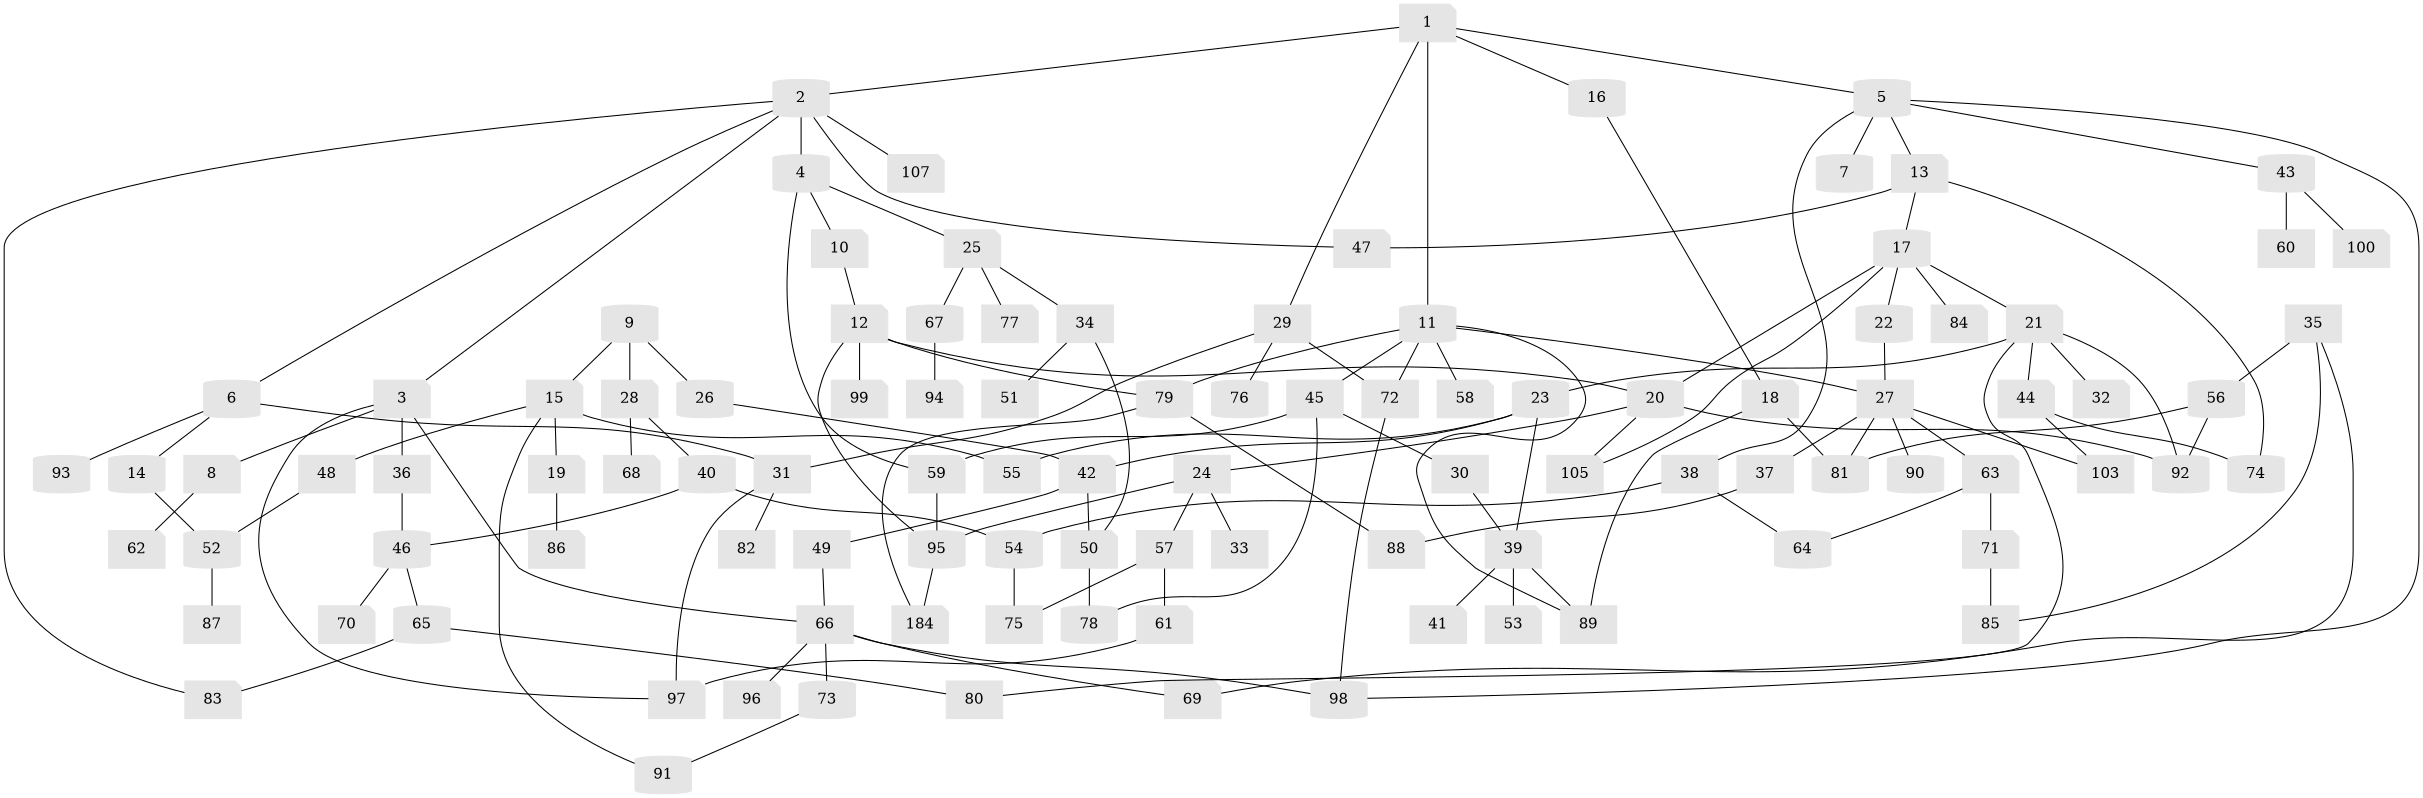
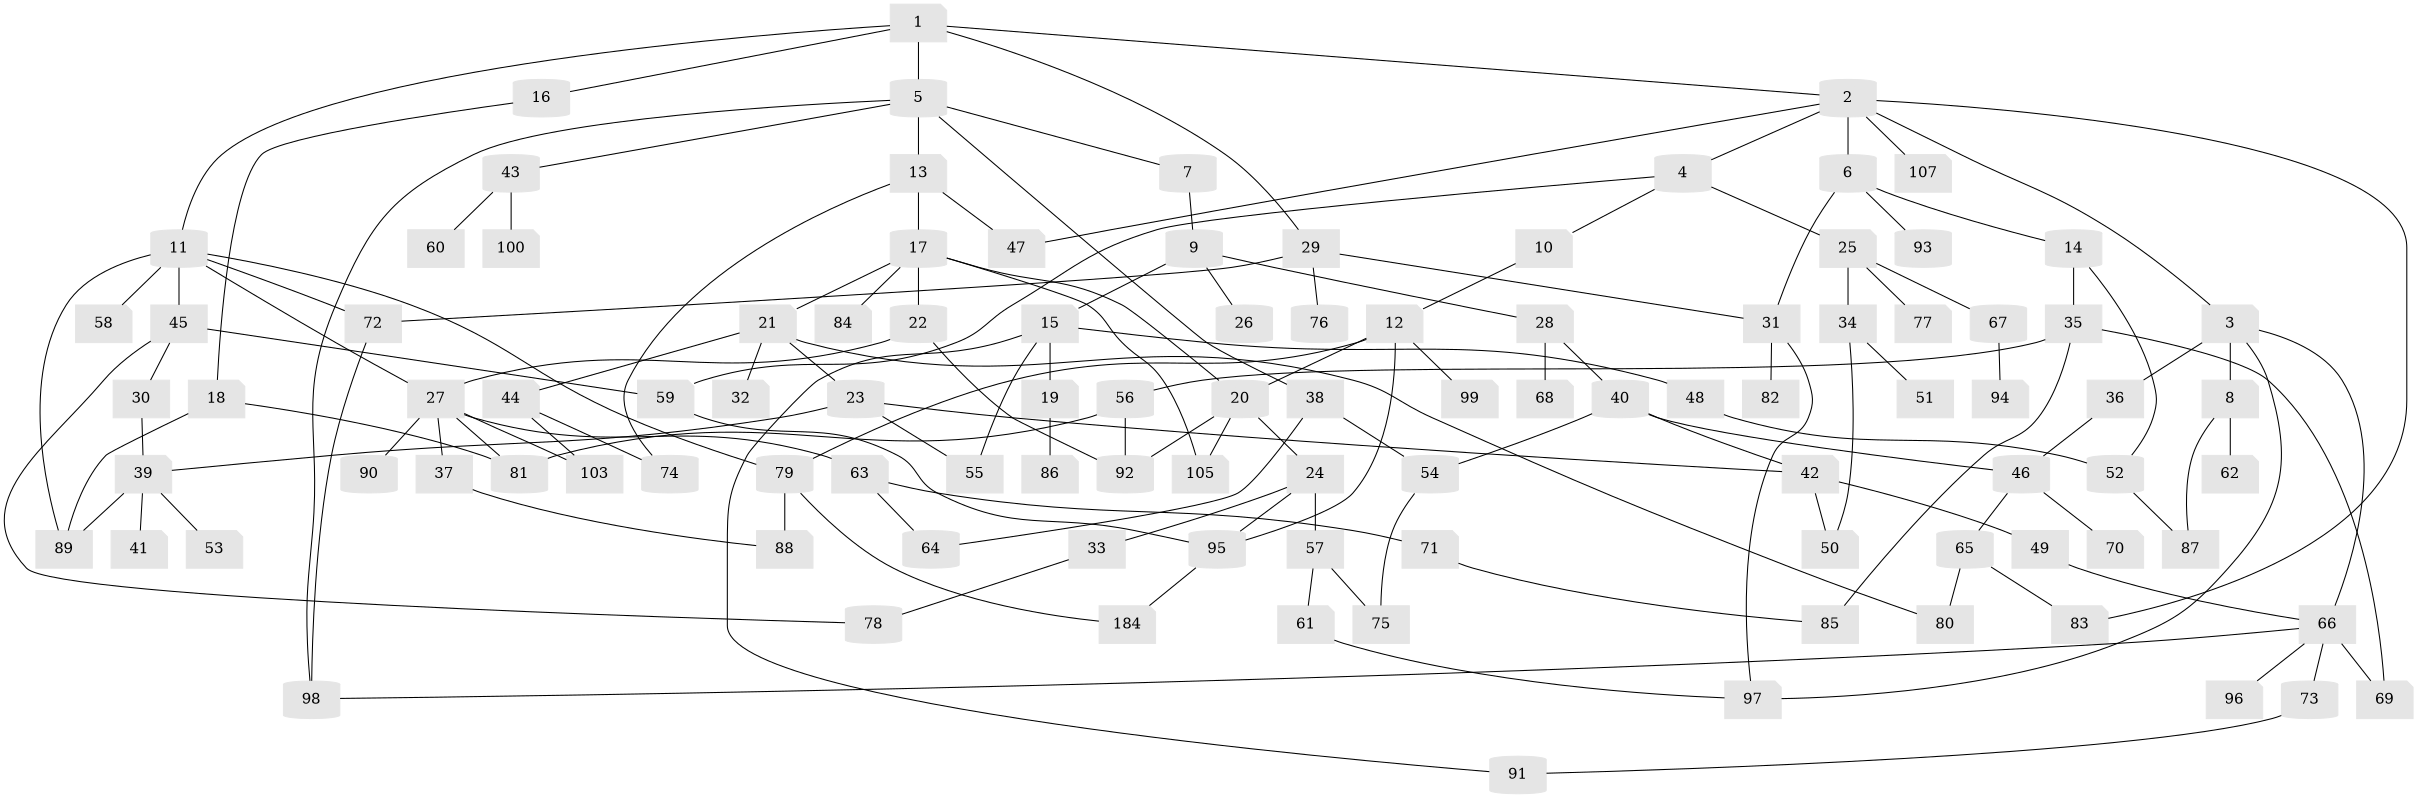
none -> (1191, 208)
none -> (2074, 286)
(2137, 378) -> (991, 400)
(897, 430) -> (1715, 440)
none -> (2189, 471)
(1089, 580) -> (985, 587)
